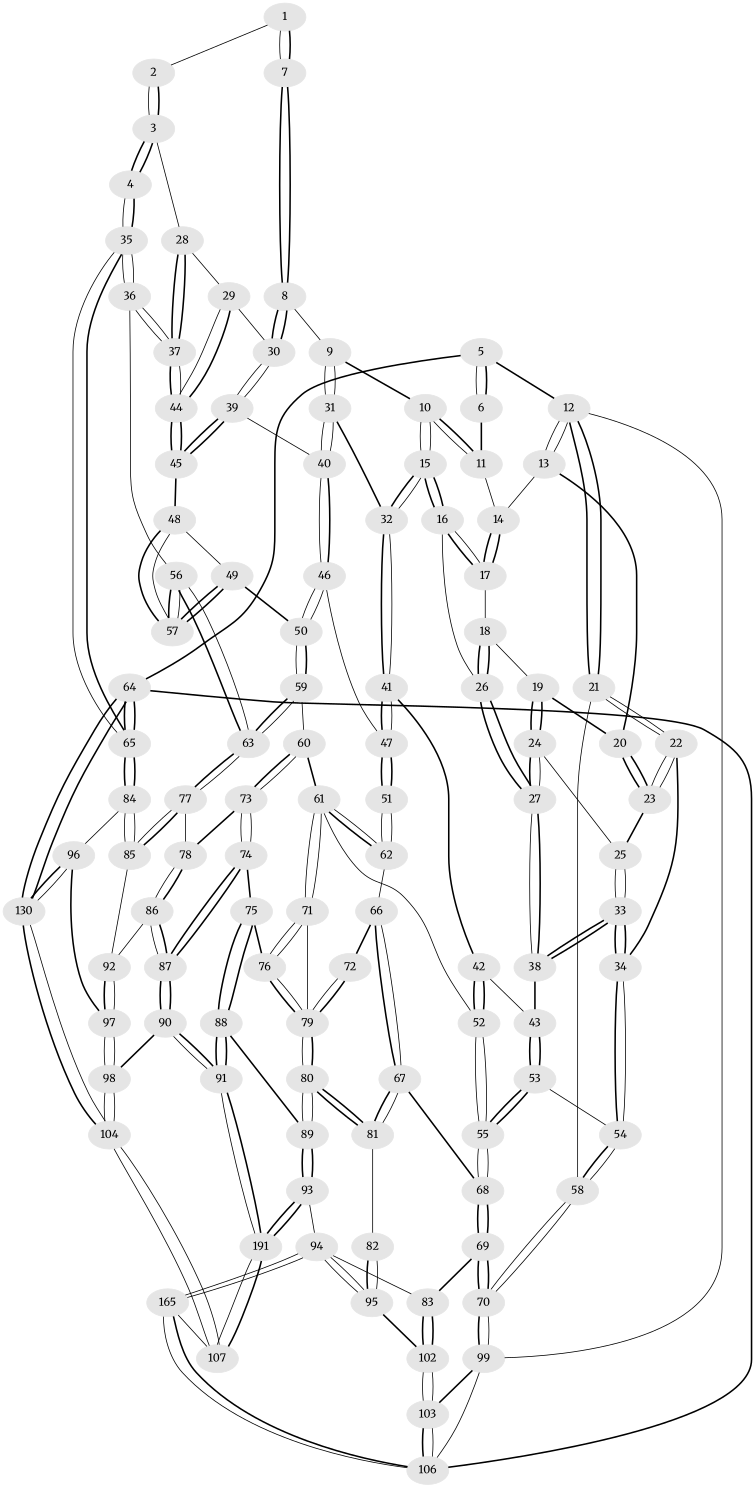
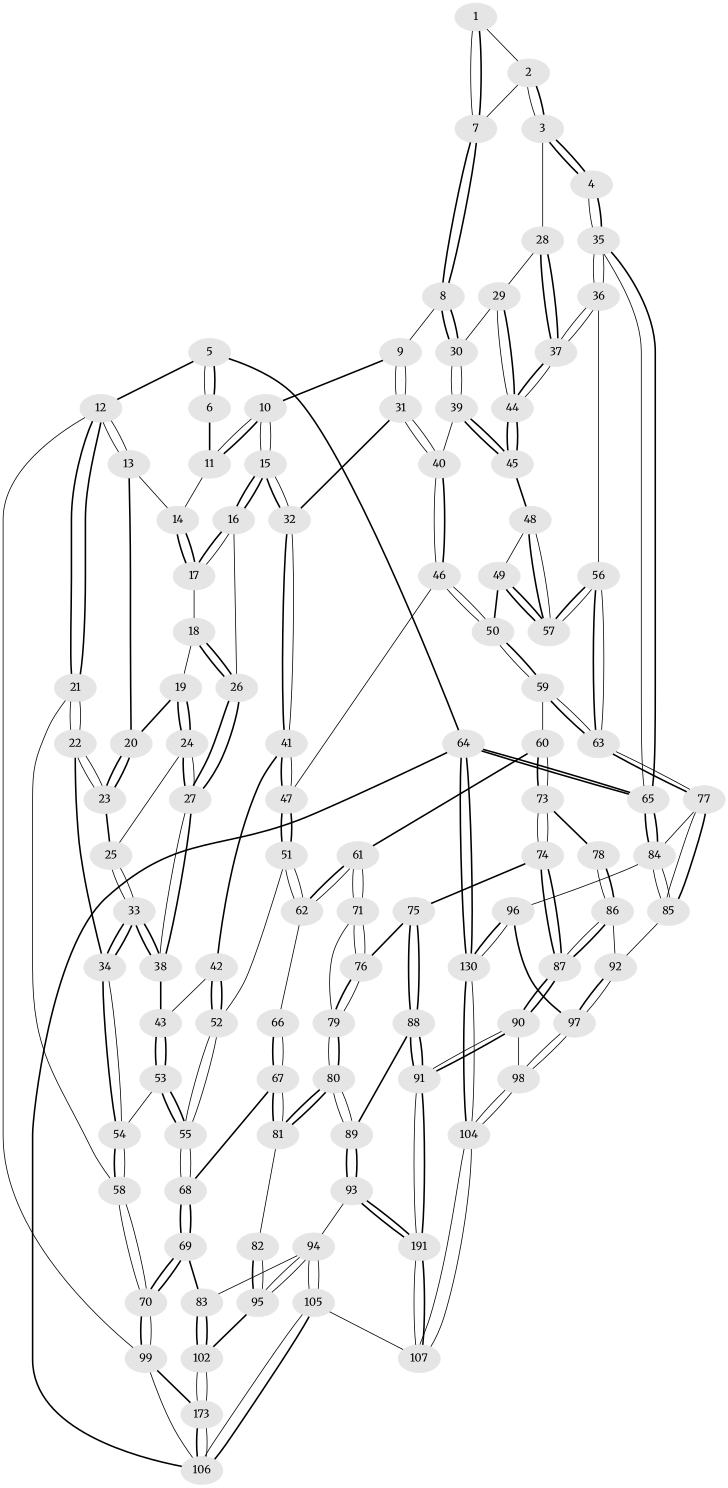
none -> (502, 101)
(186, 828) -> (679, 828)
(408, 902) -> (260, 942)
(350, 967) -> none
(138, 1051) -> (519, 1051)
(168, 1303) -> (314, 1303)
(428, 1415) -> (202, 1415)
